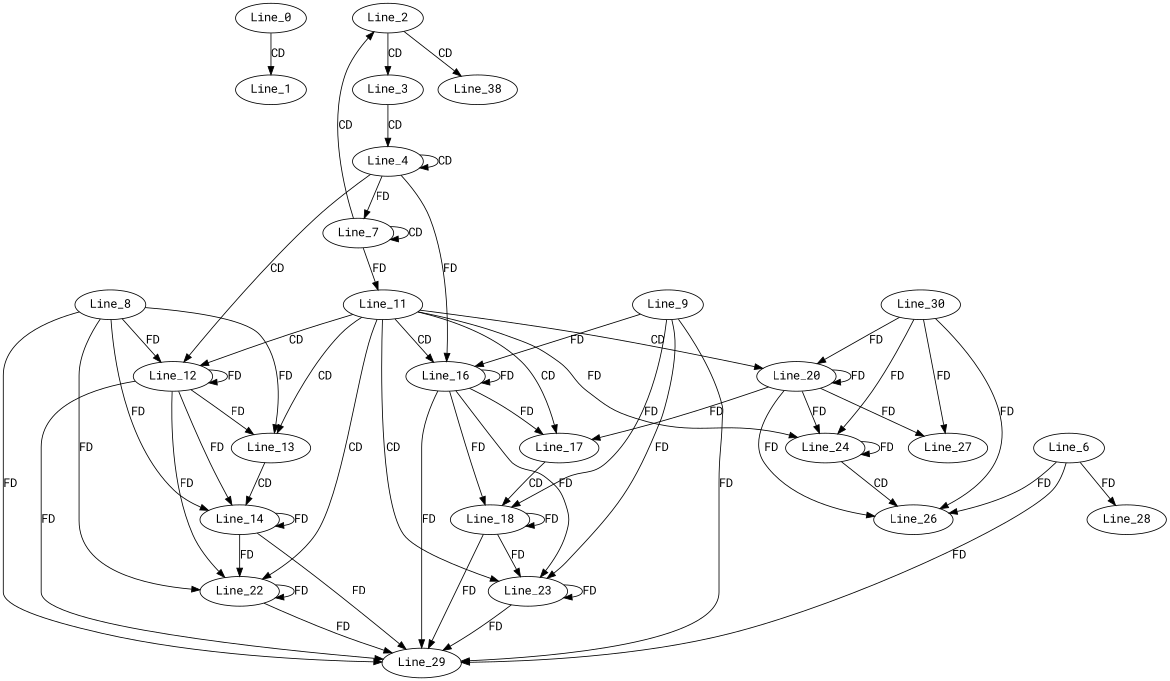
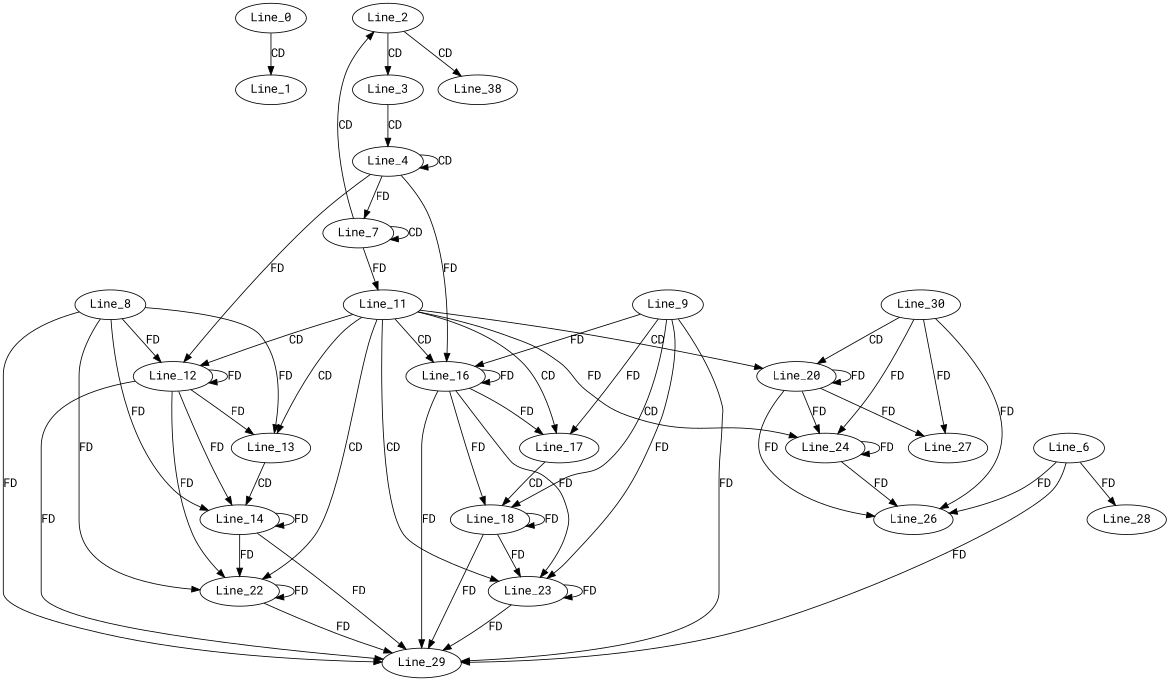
(277, 269) -> (277, 269)
(876, 341) -> (876, 341)
(651, 412) -> (651, 412)
(685, 414) -> (618, 374)
(881, 484) -> (881, 484)
